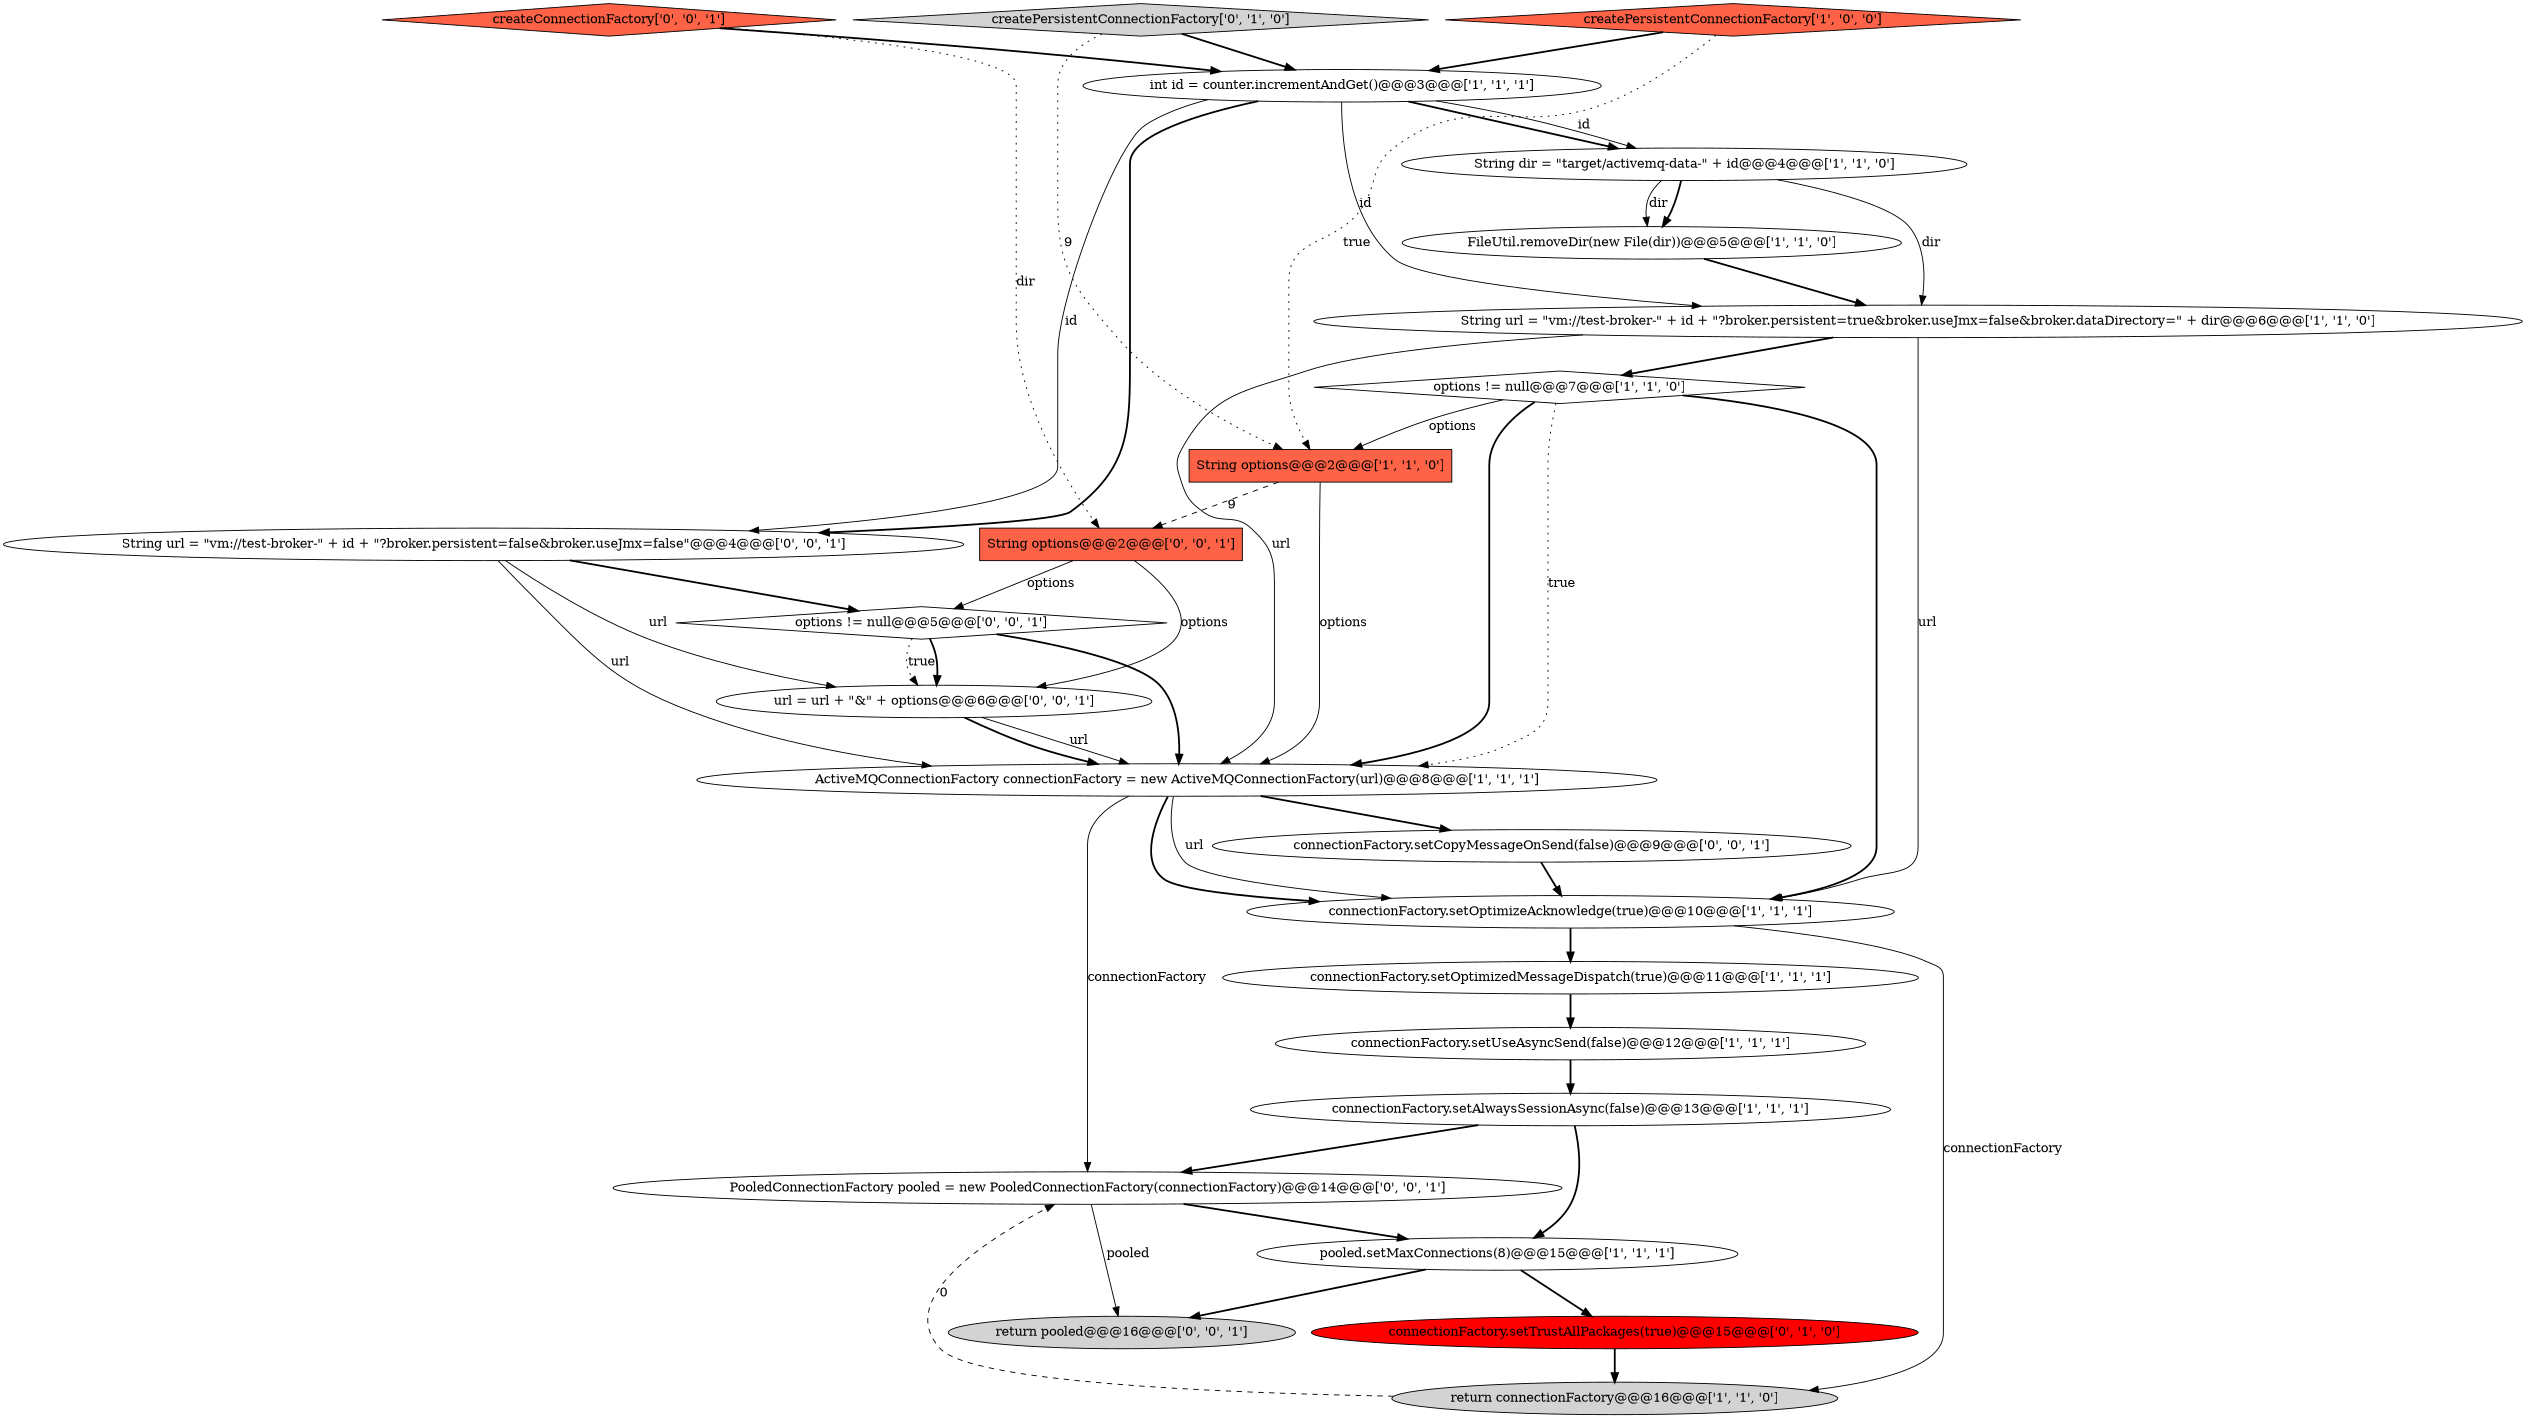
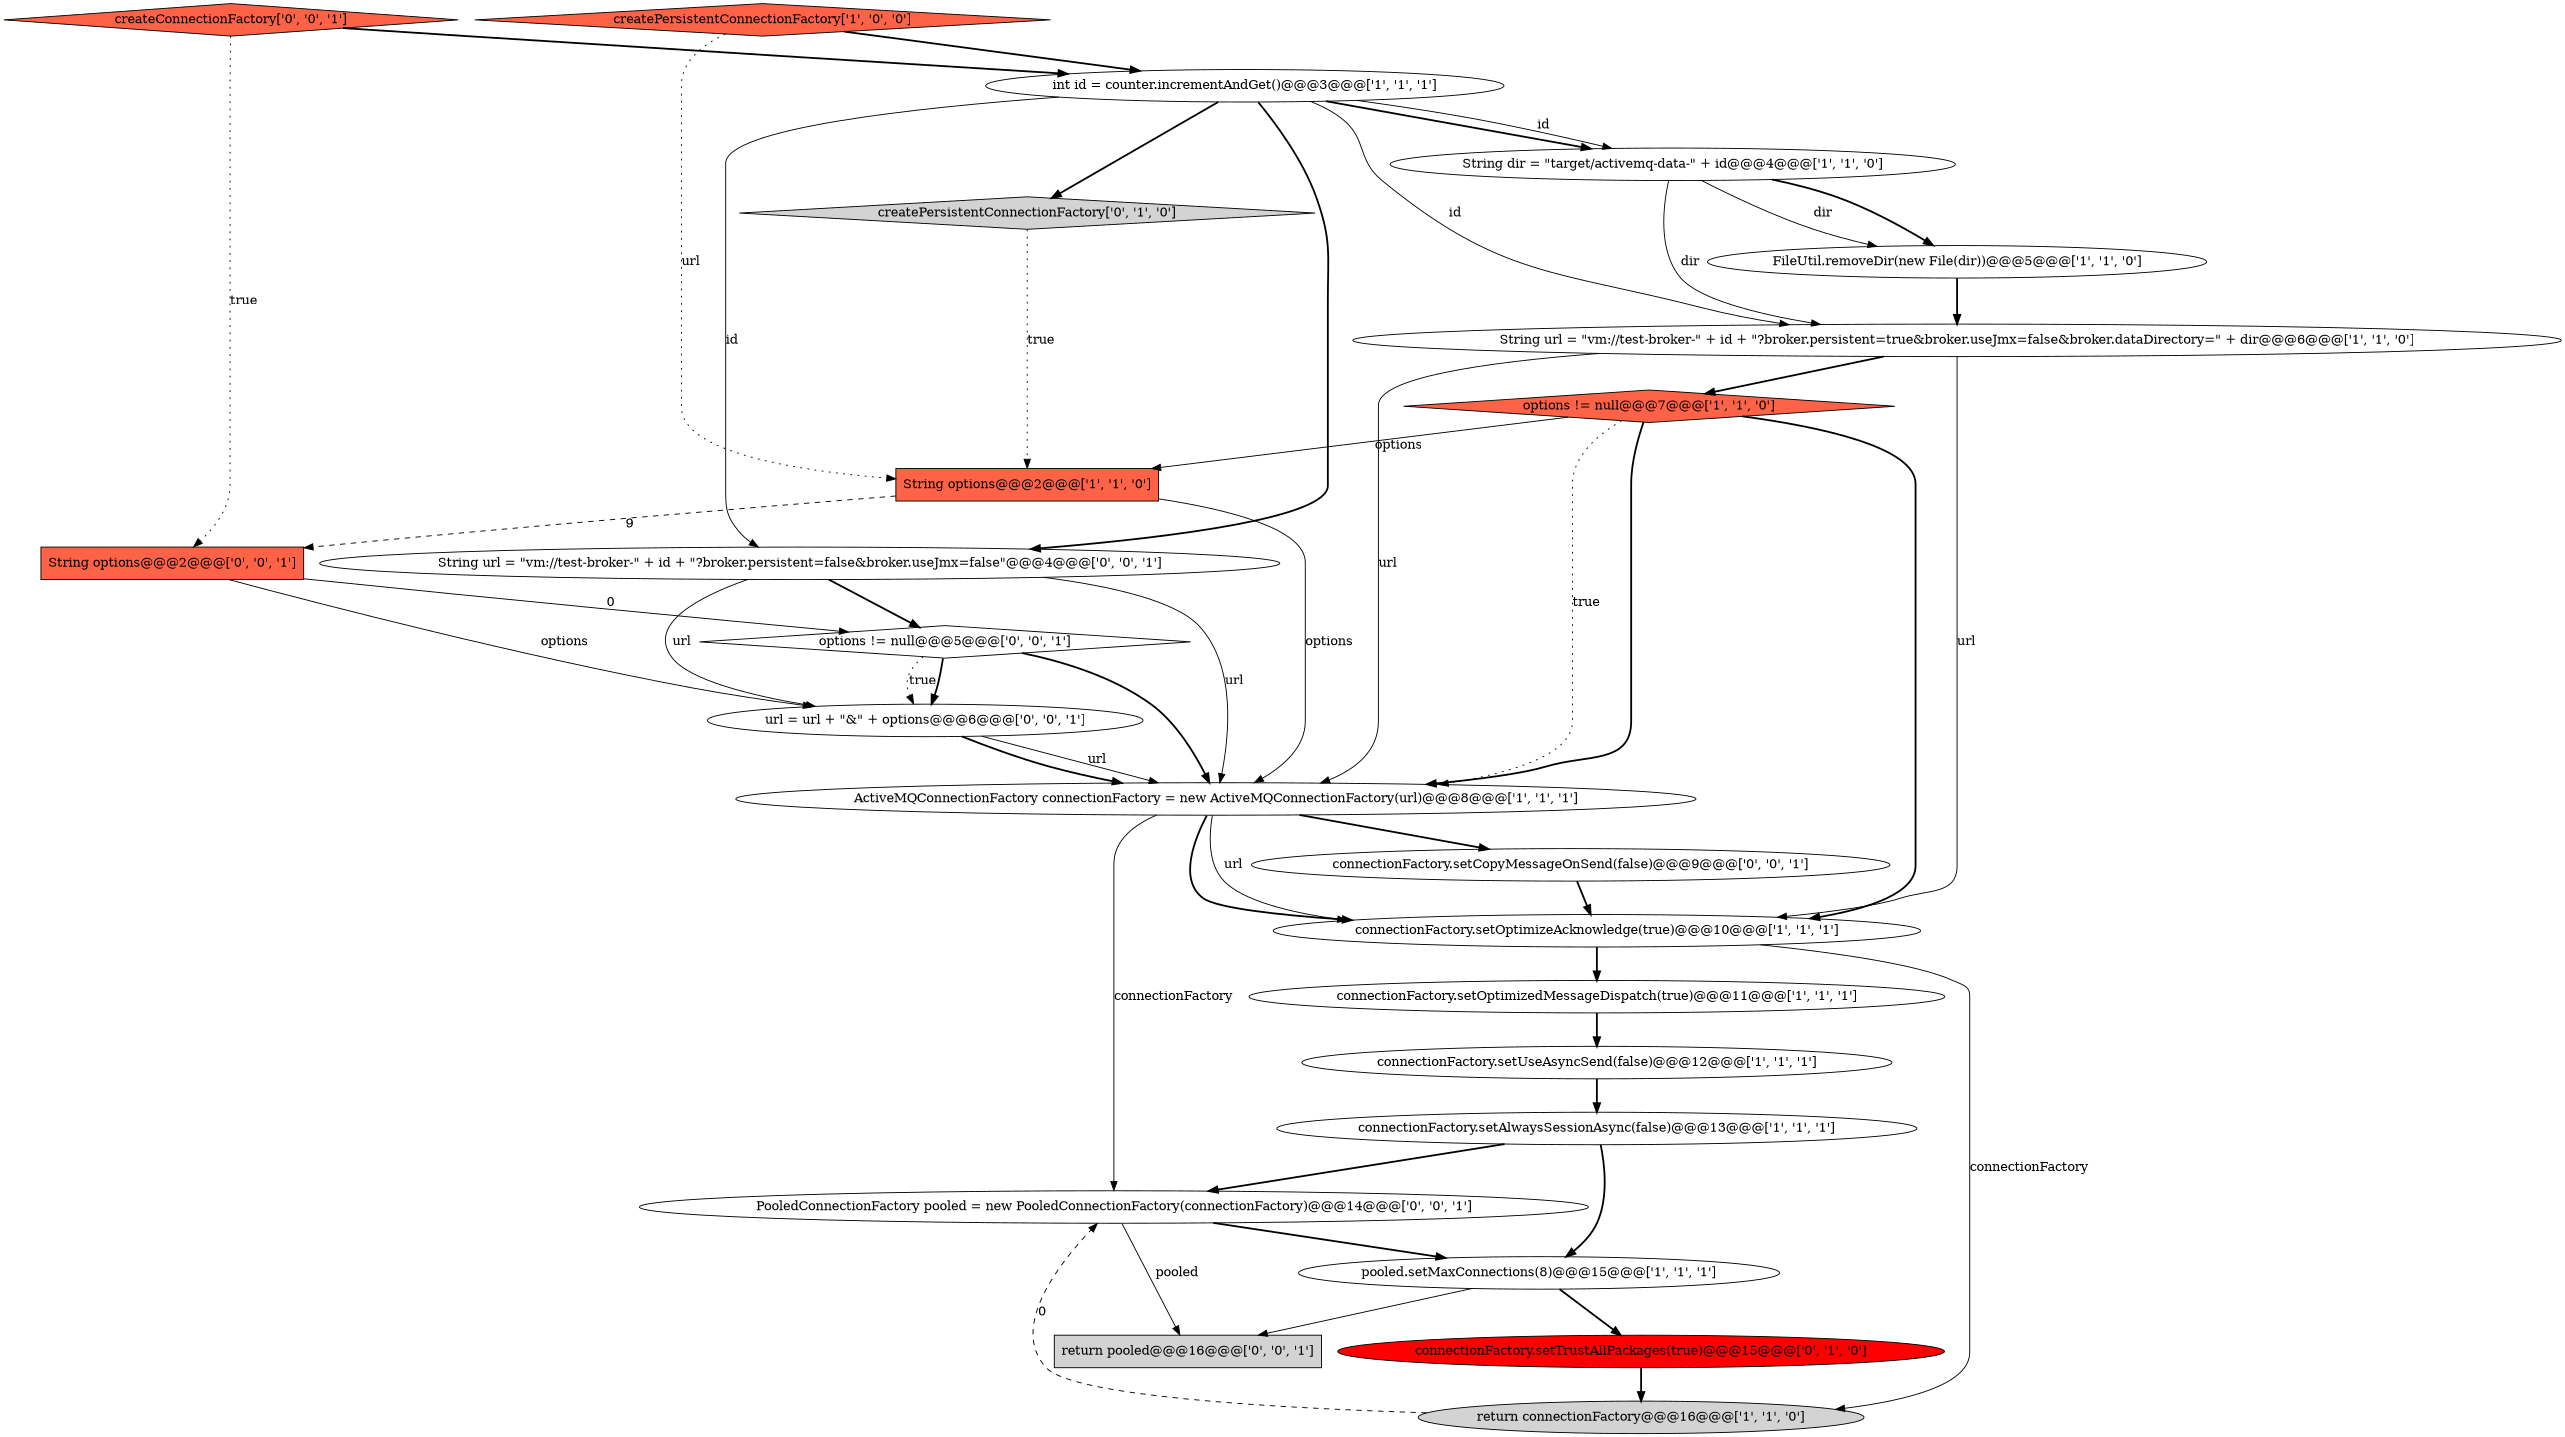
(1234, 50) -> (1139, 148)
(1069, 243) -> (1041, 340)
(1357, 243) -> (691, 262)
(1026, 282) -> (244, 301)
(1560, 387) -> (1649, 406)
(1051, 584) -> (611, 603)
(1313, 1293) -> (1370, 1311)
(1122, 1332) -> (1188, 1351)
